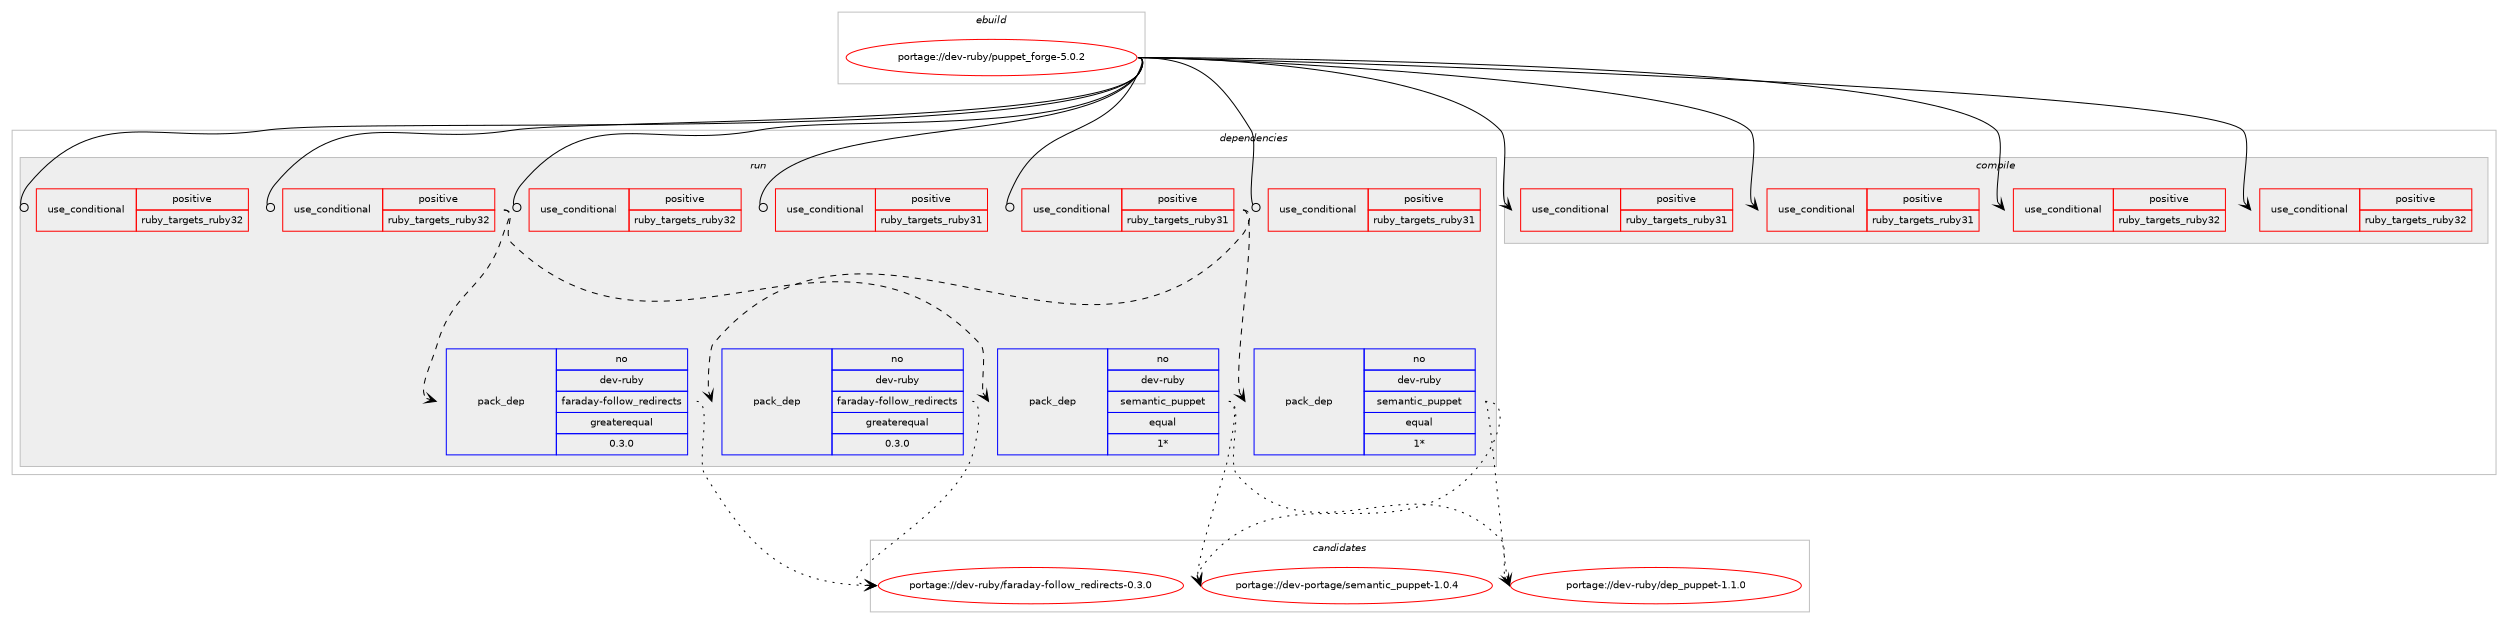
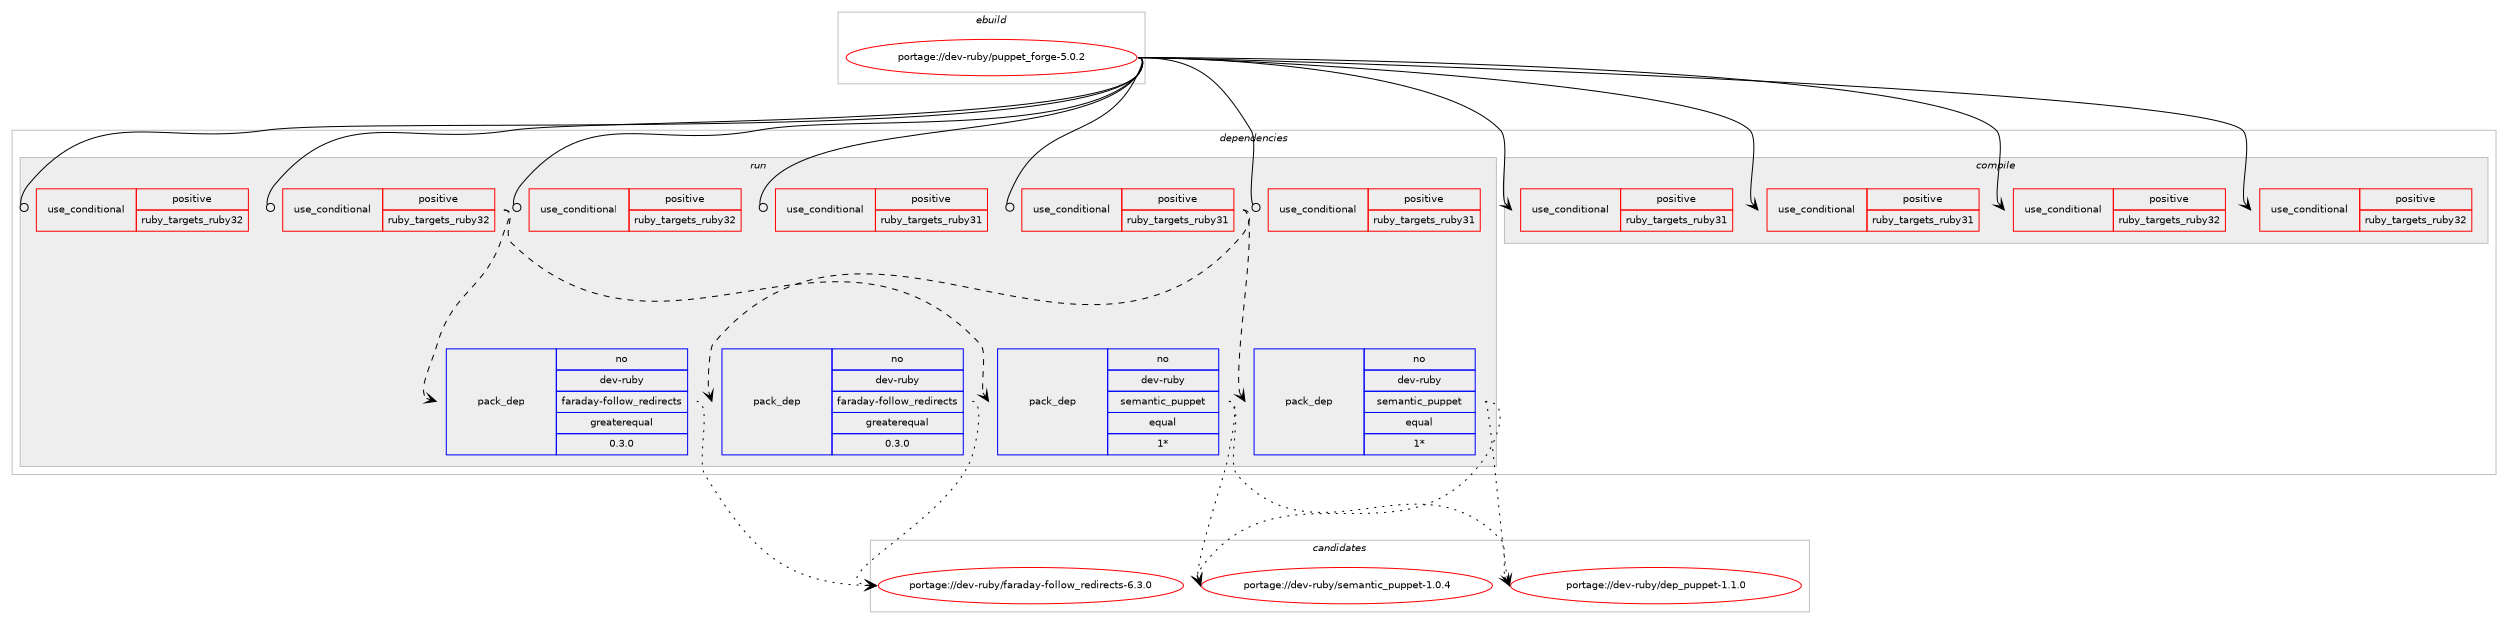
(1031, 586) -> (1031, 586)
(1347, 586) -> (1347, 586)
